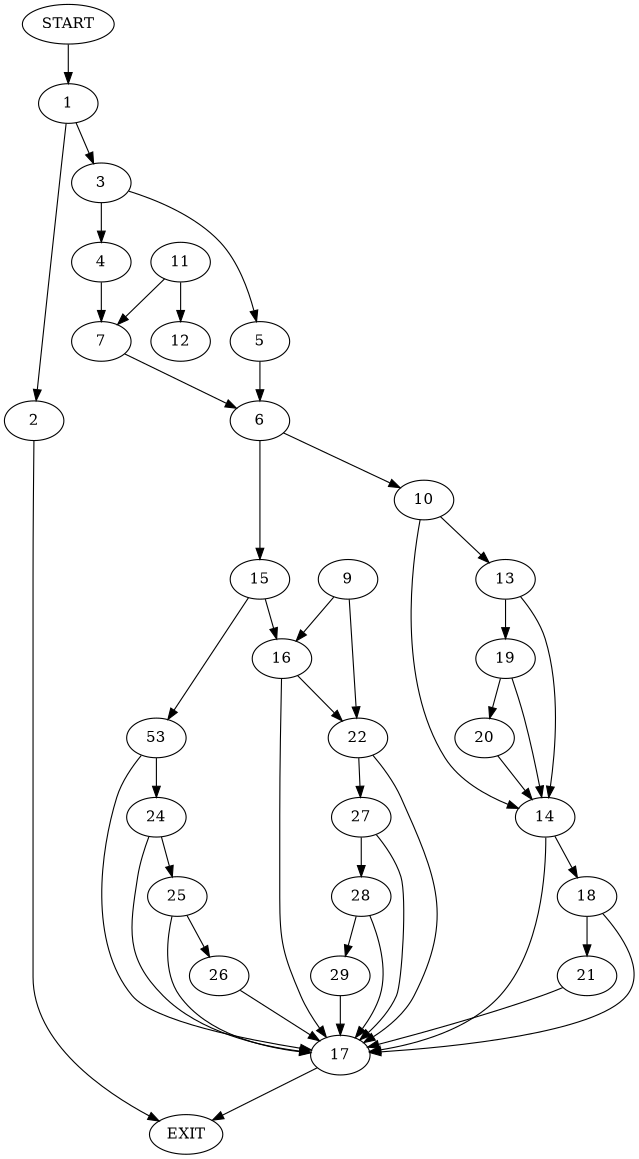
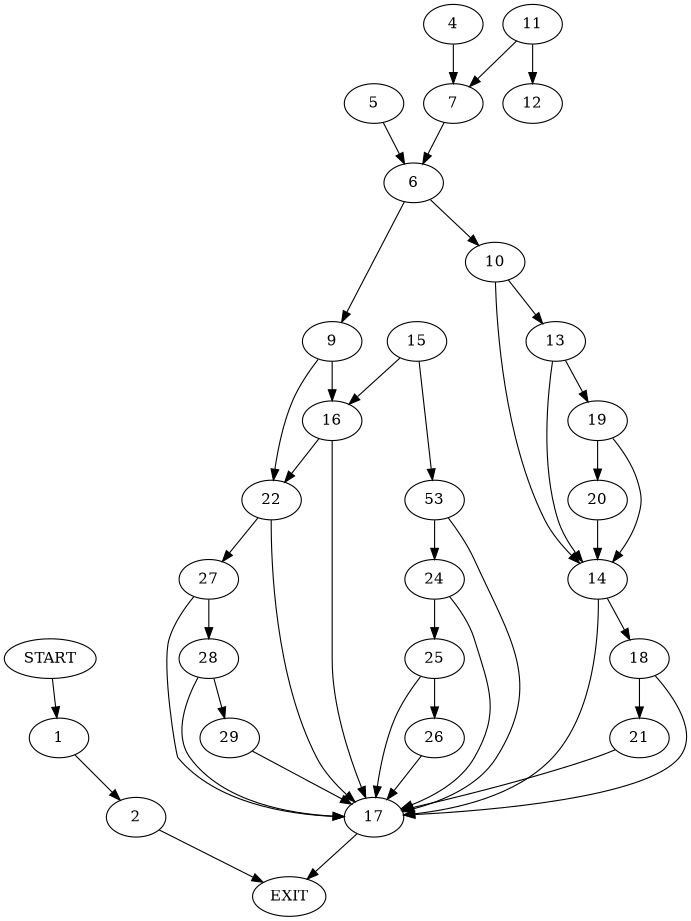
(101, 183) -> none
(260, 494) -> (376, 257)
